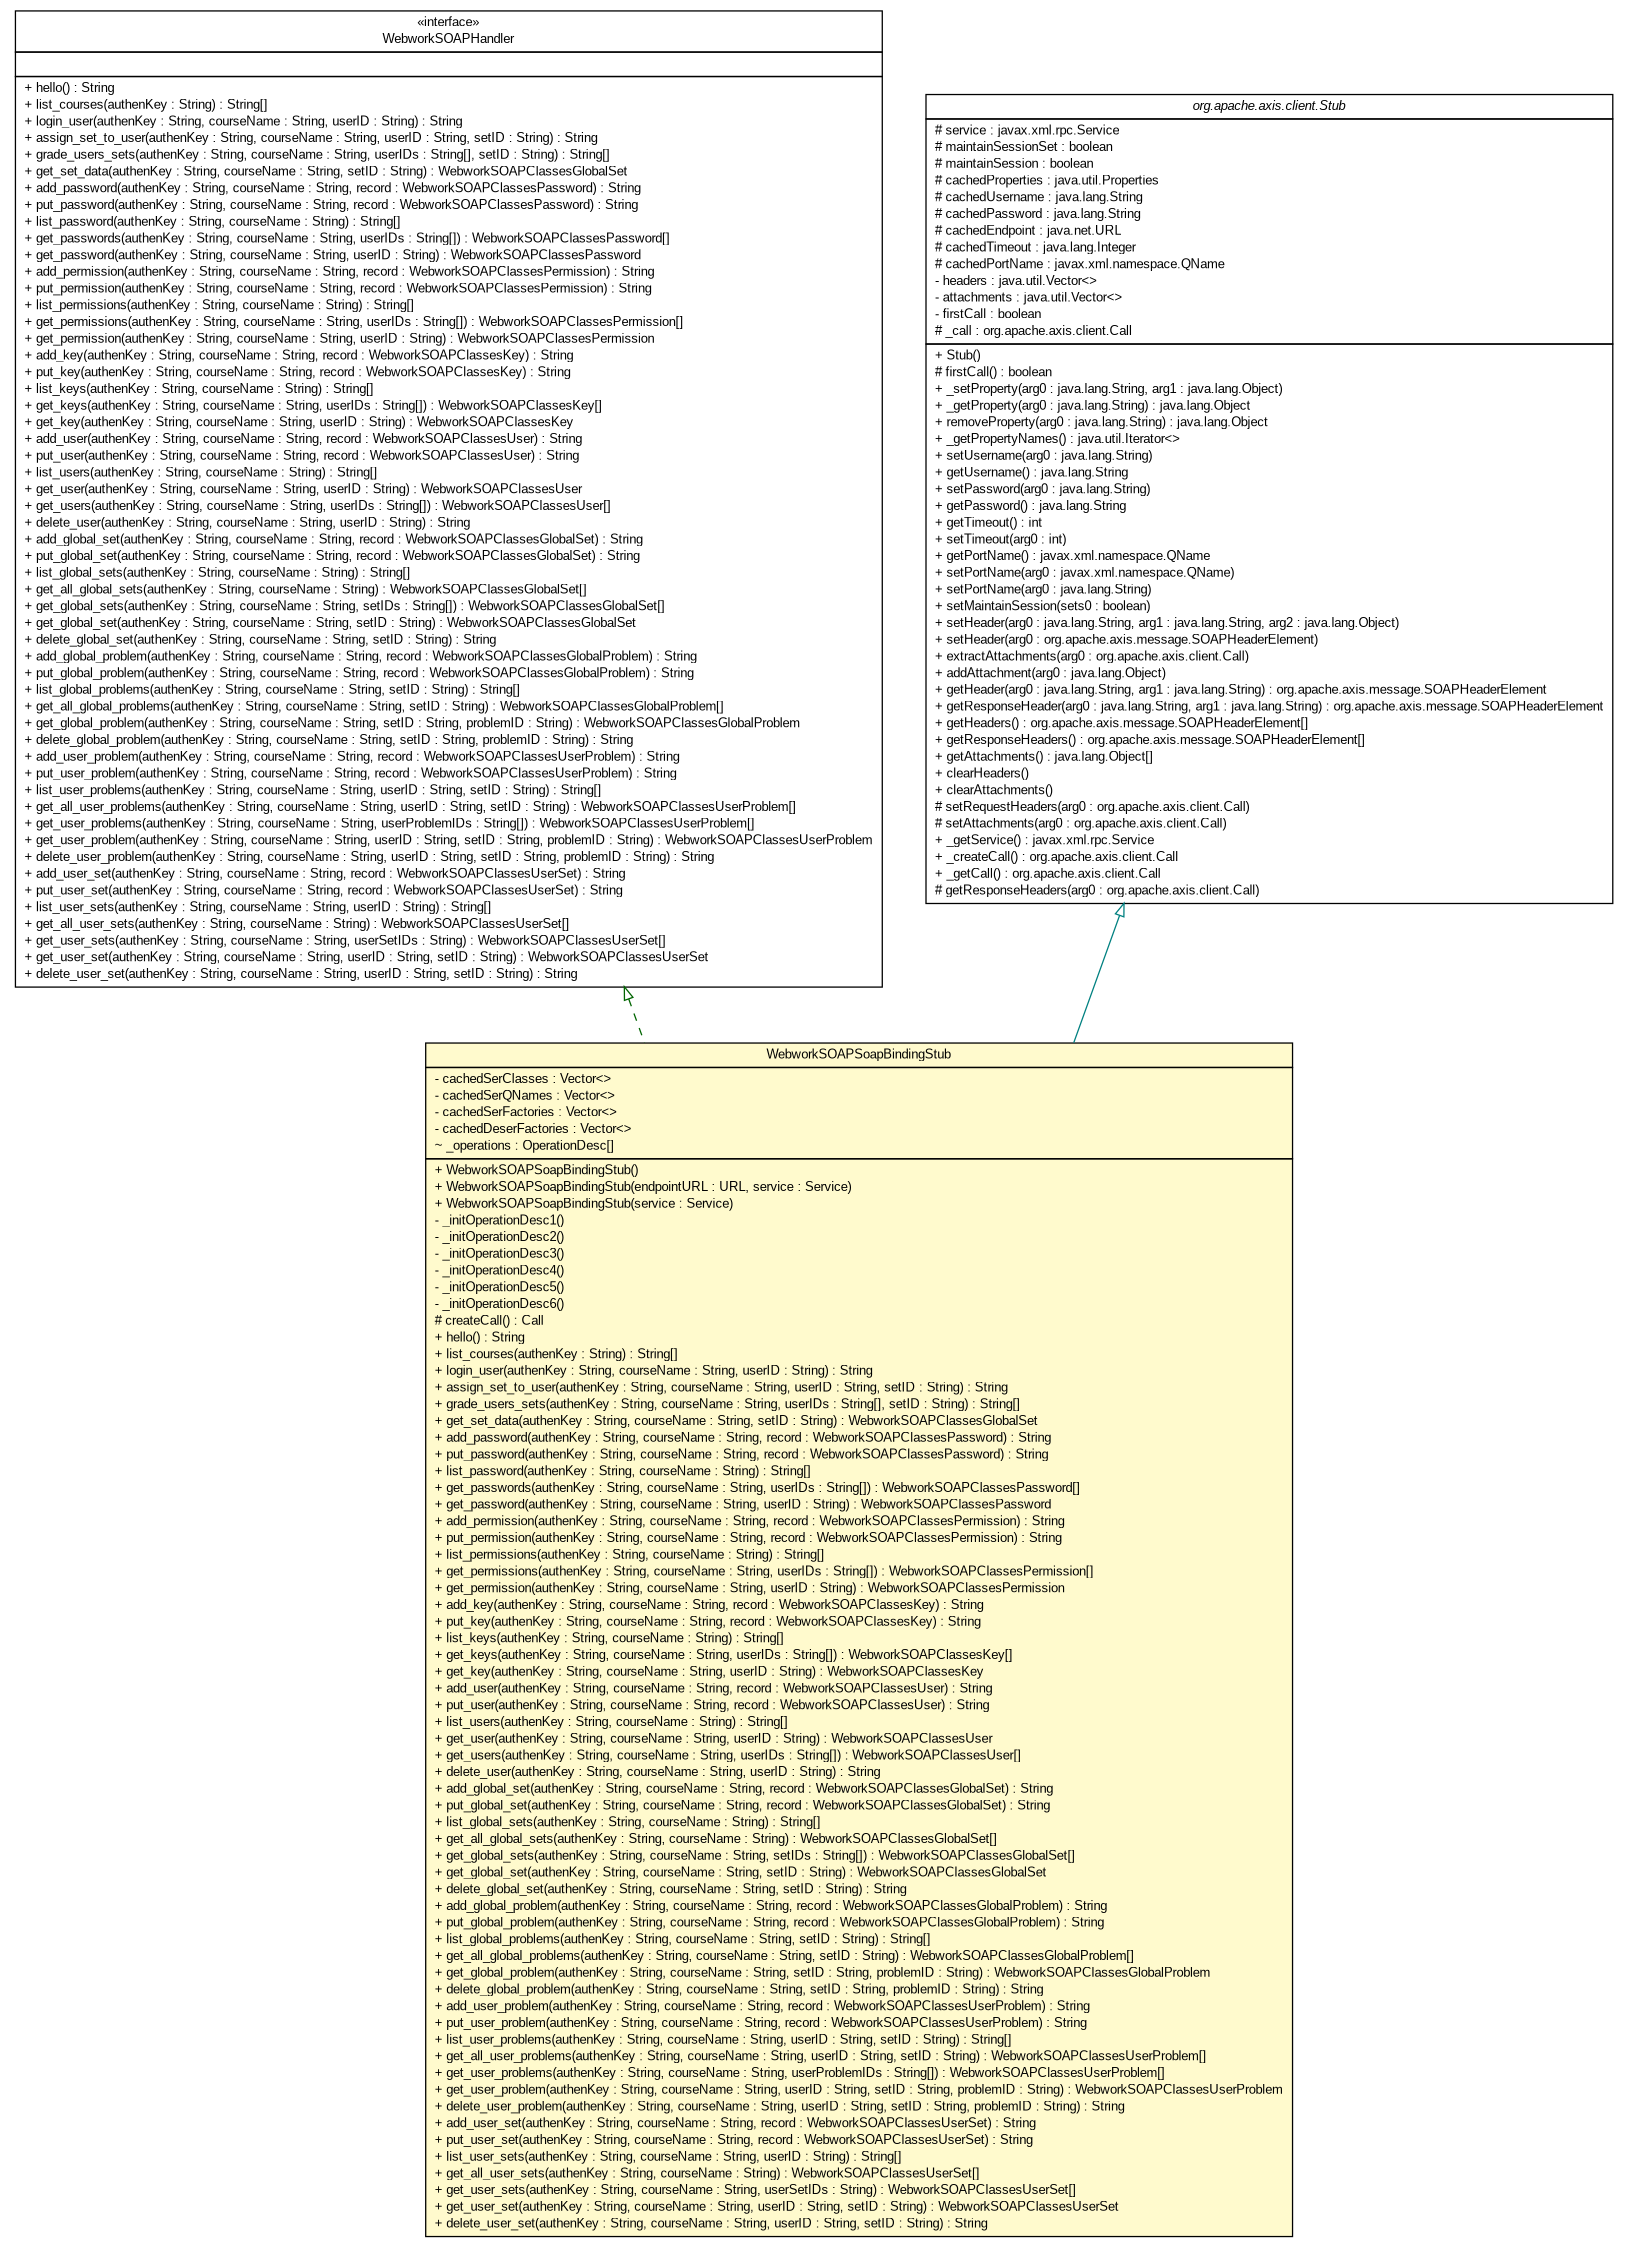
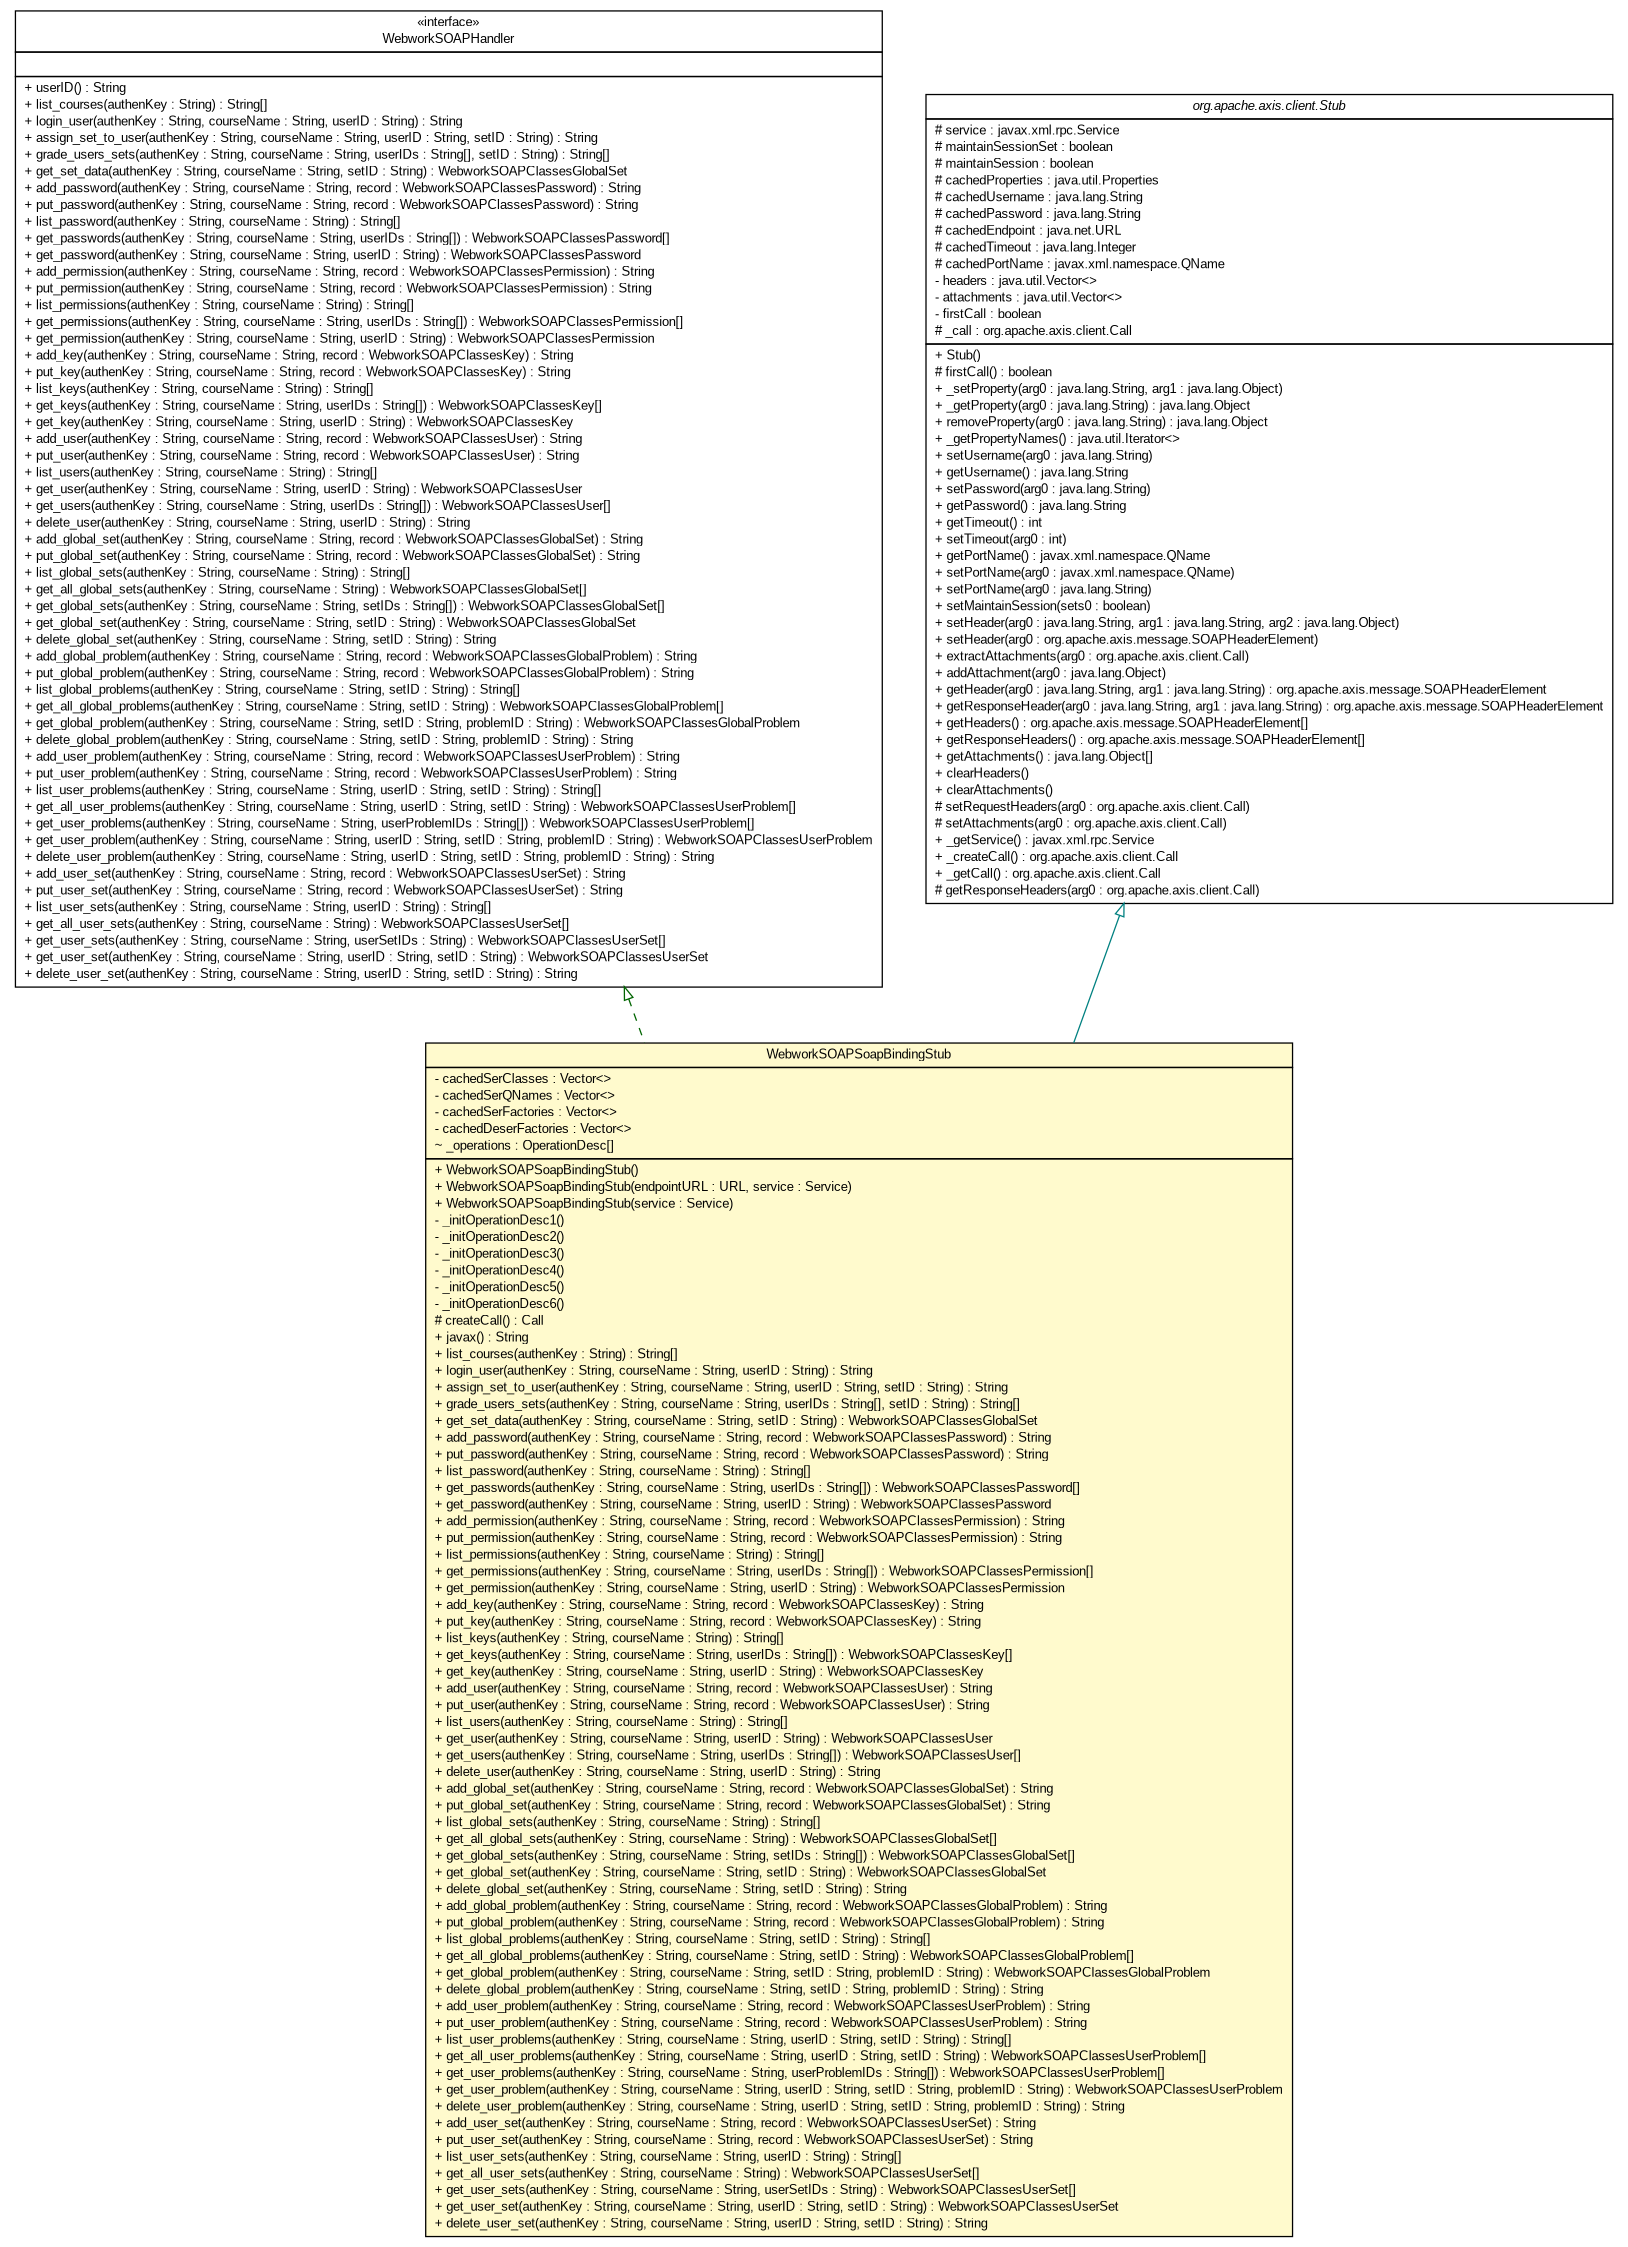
(69, 88) -> (75, 88)
(480, 1338) -> (482, 1338)
